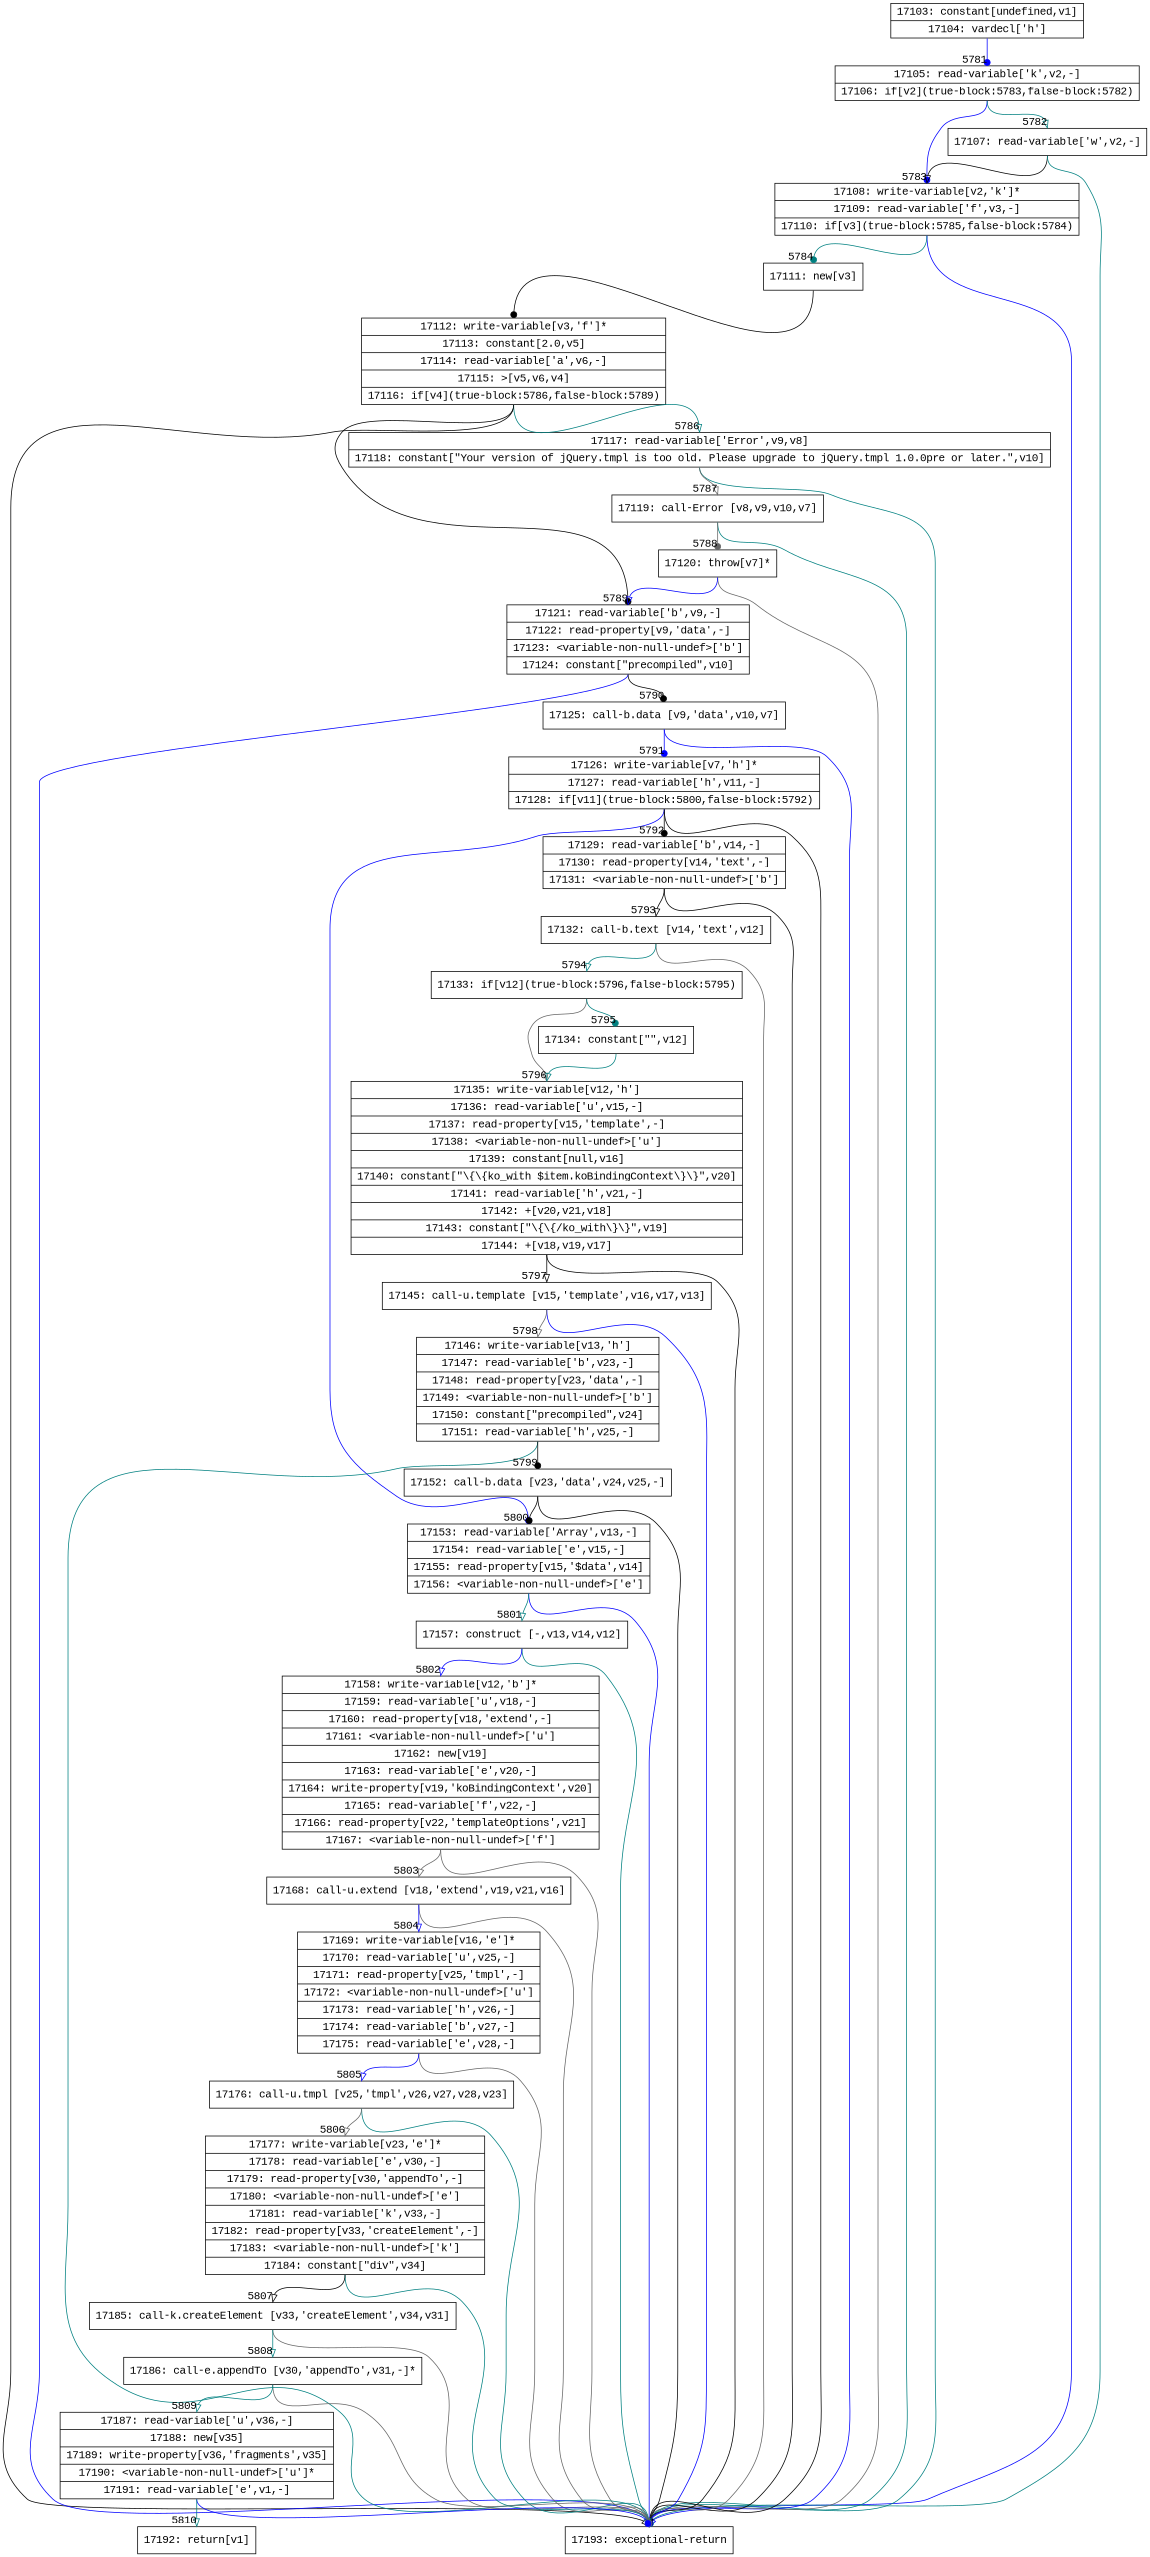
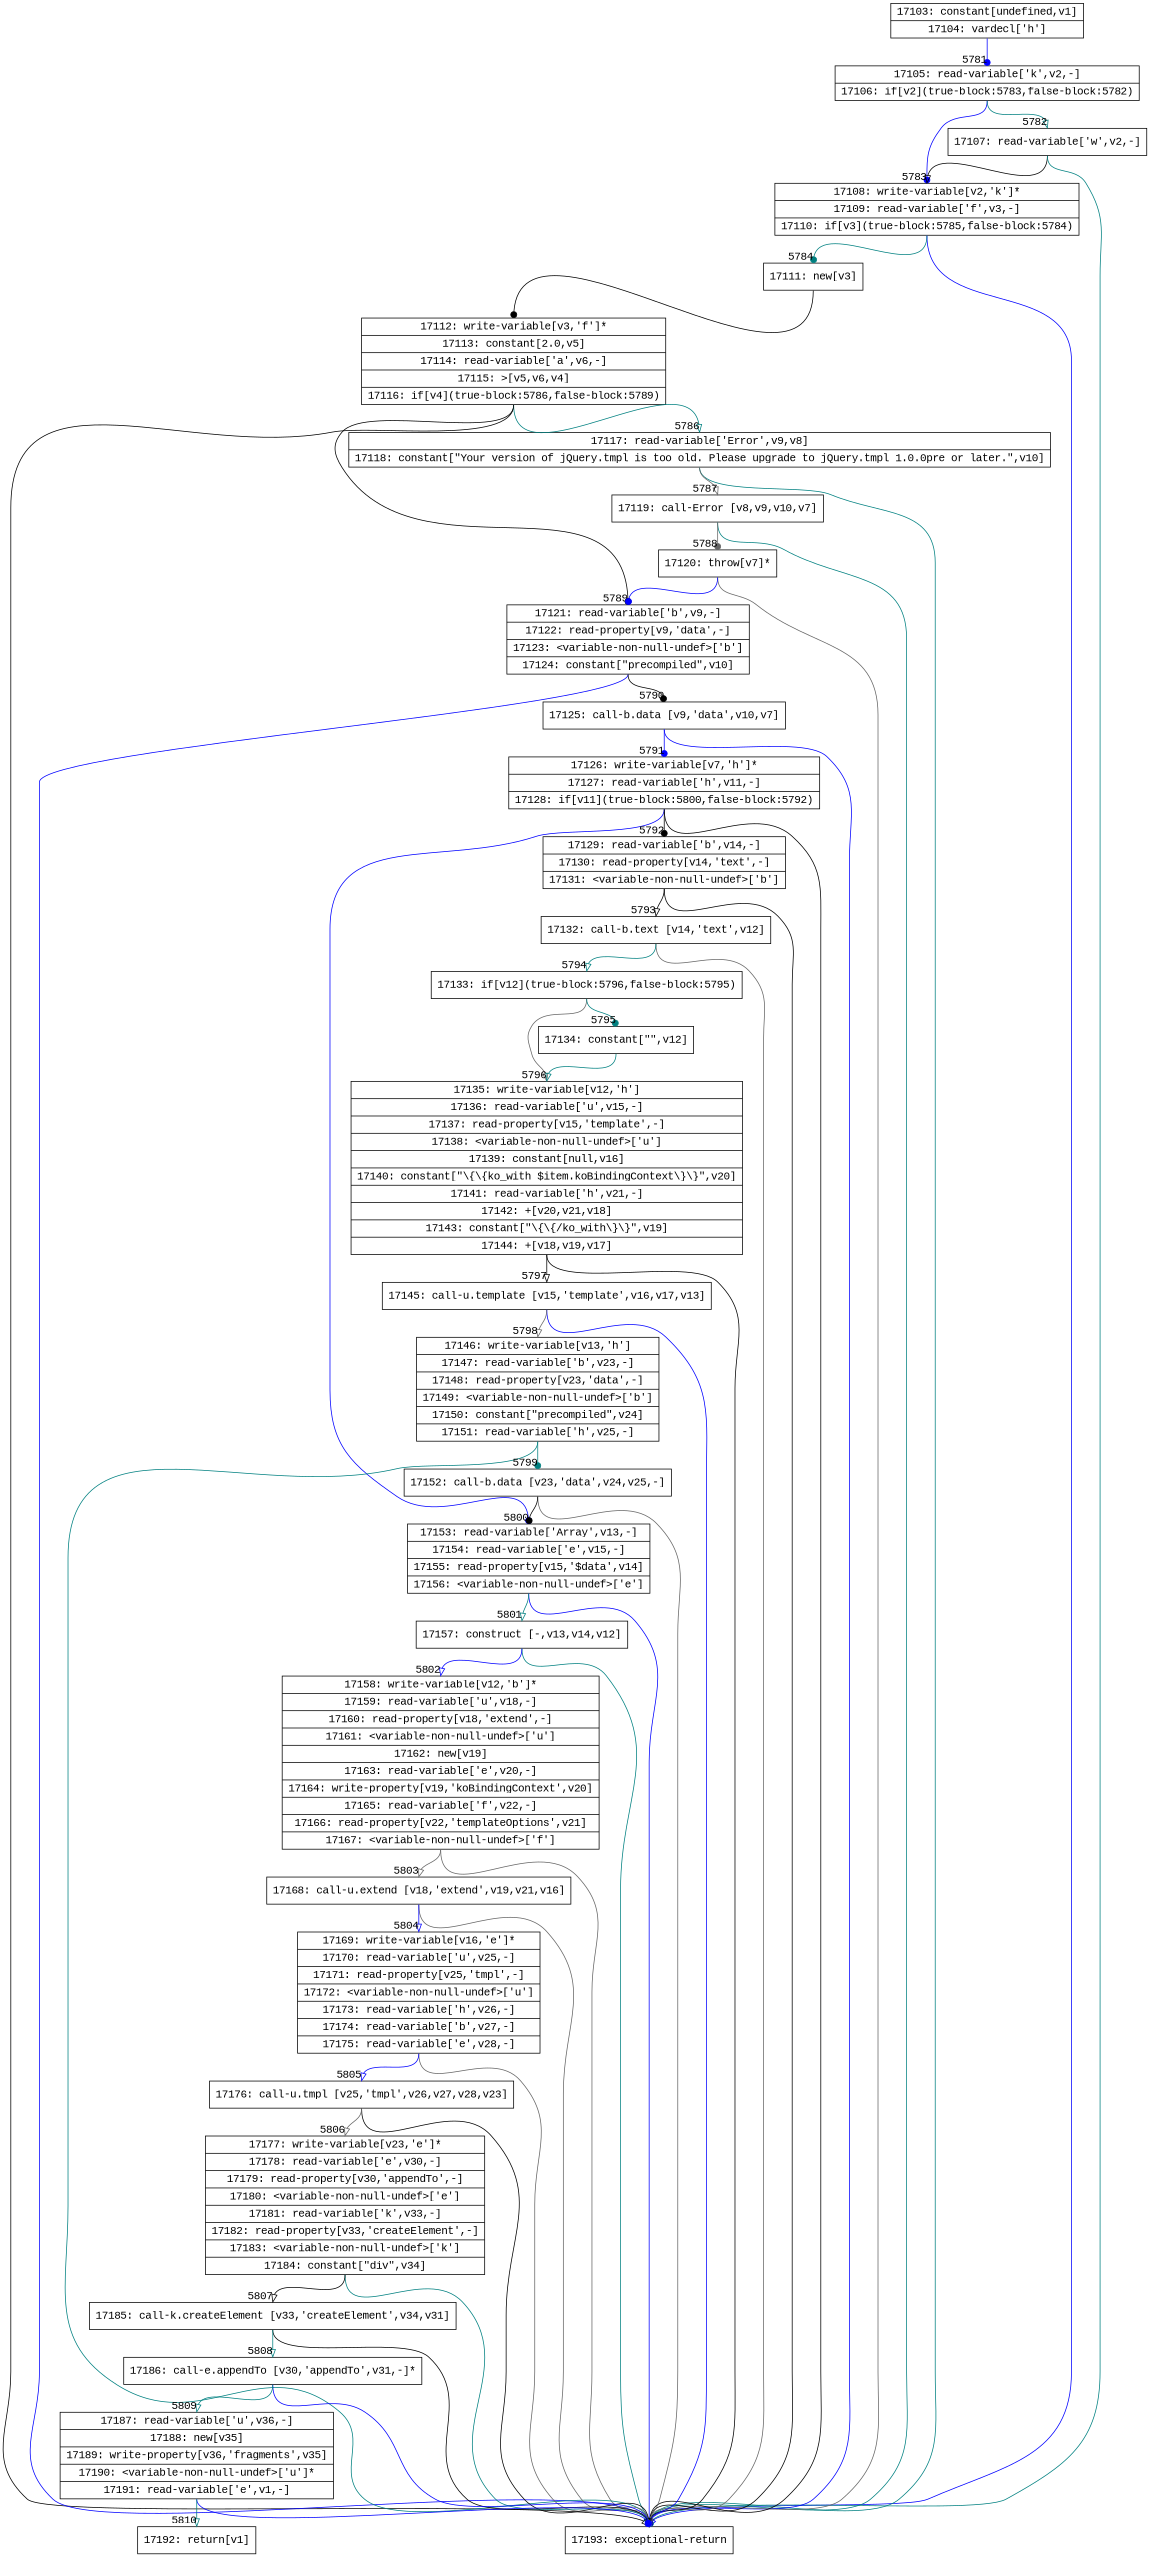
(677, 592) -> (676, 591)
(538, 1453) -> (538, 1453)
(678, 1952) -> (678, 1952)
(506, 2310) -> (506, 2310)
(447, 2438) -> (447, 2438)
(425, 2492) -> (425, 2492)
